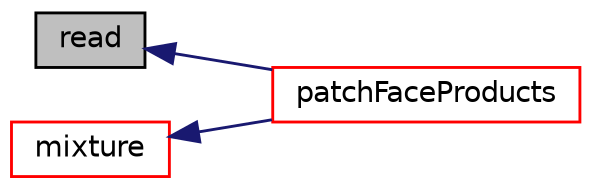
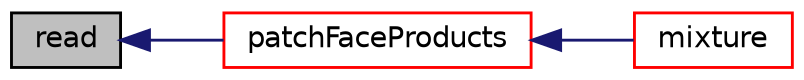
(235, 126) -> (597, 40)
